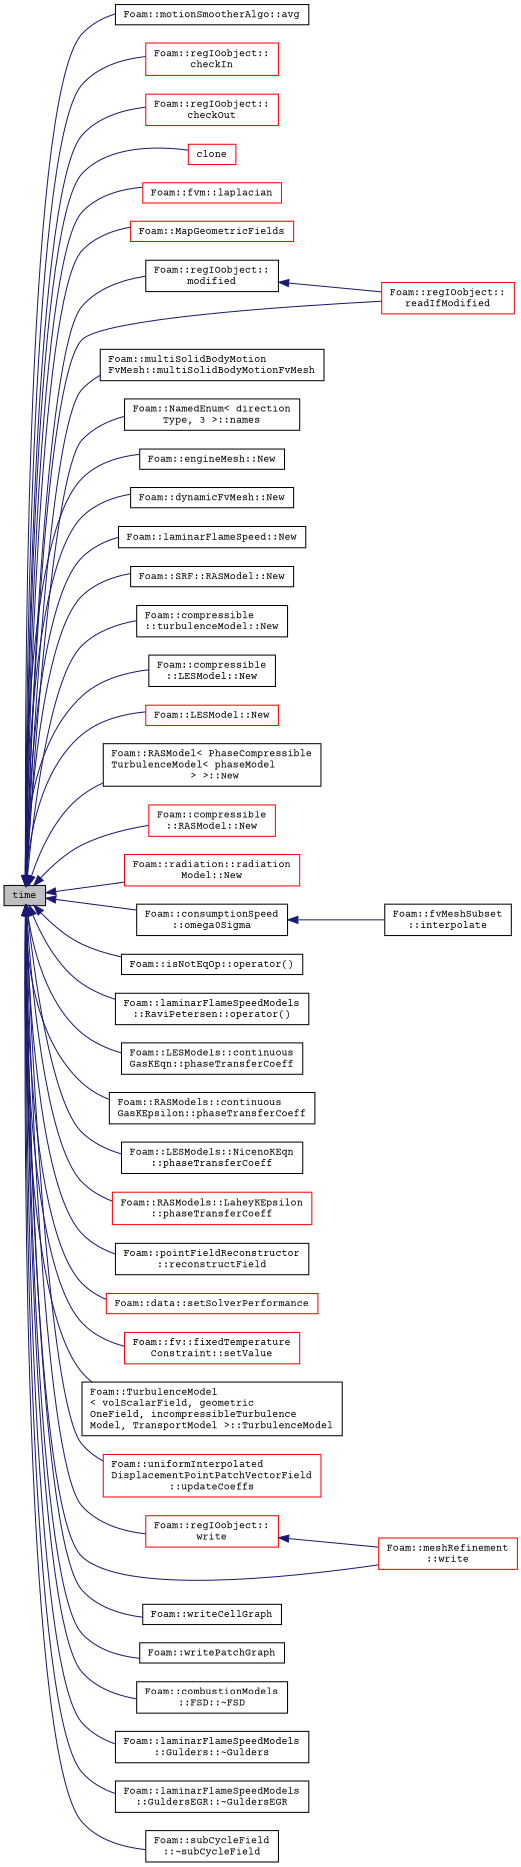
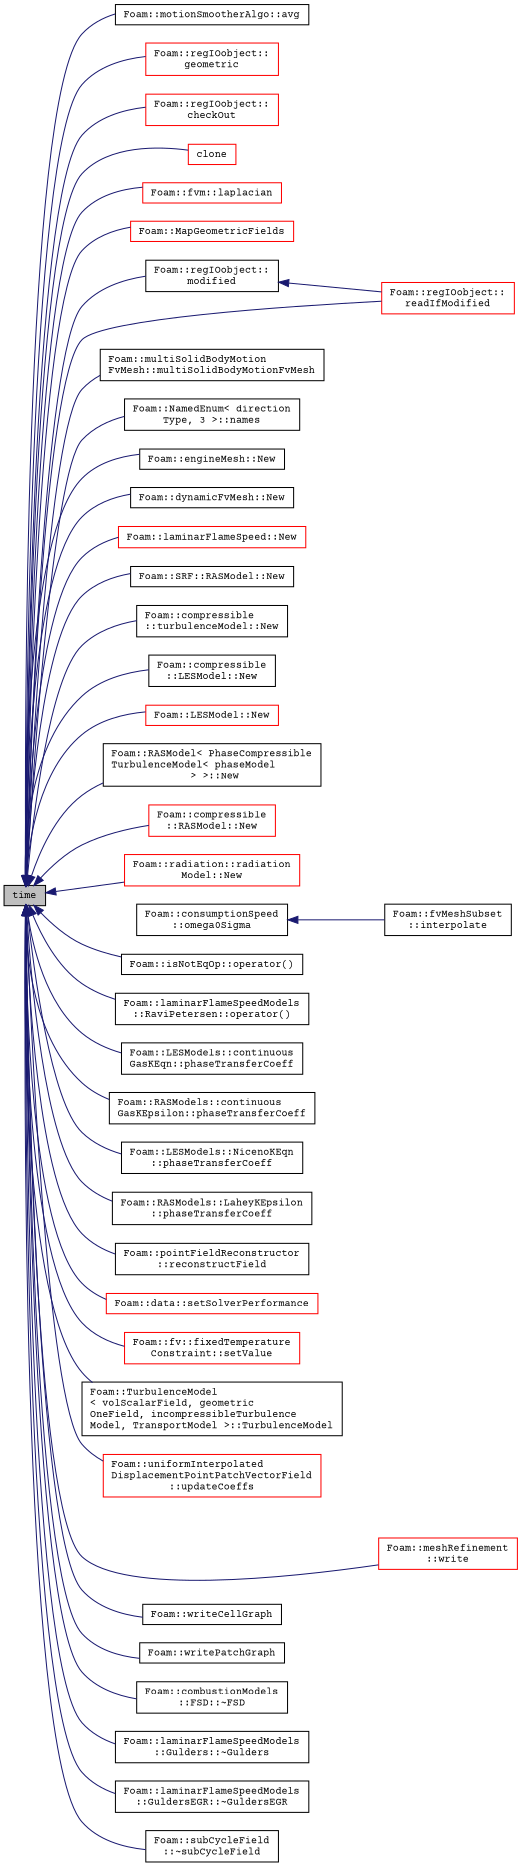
(212, 59) -> (212, 59)
(212, 537) -> (212, 537)
(96, 905) -> none
(212, 1208) -> (212, 1208)
(212, 1531) -> none
